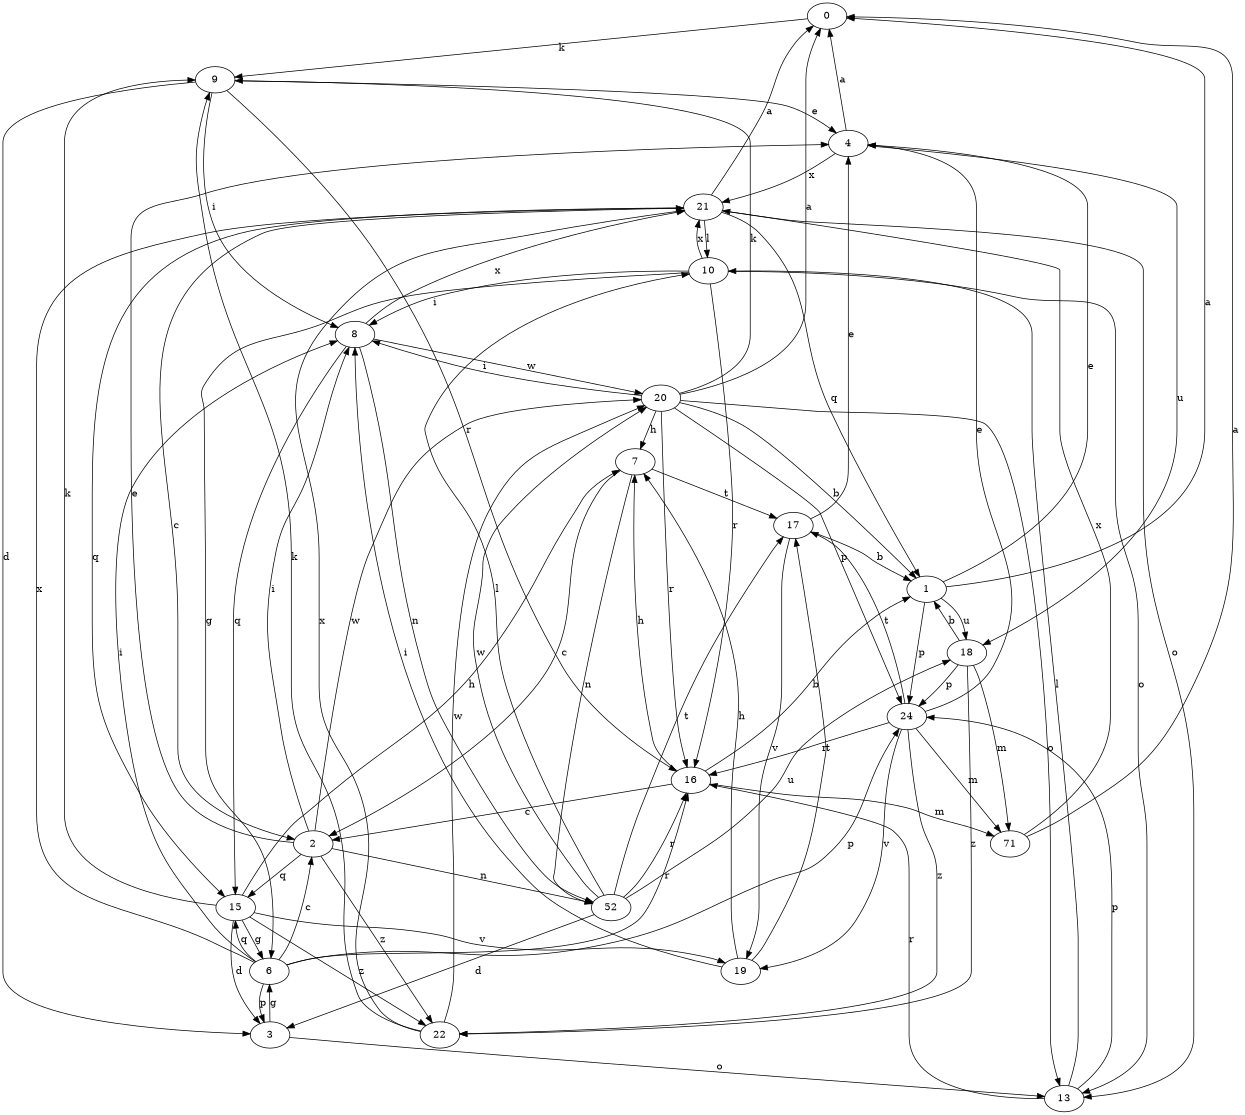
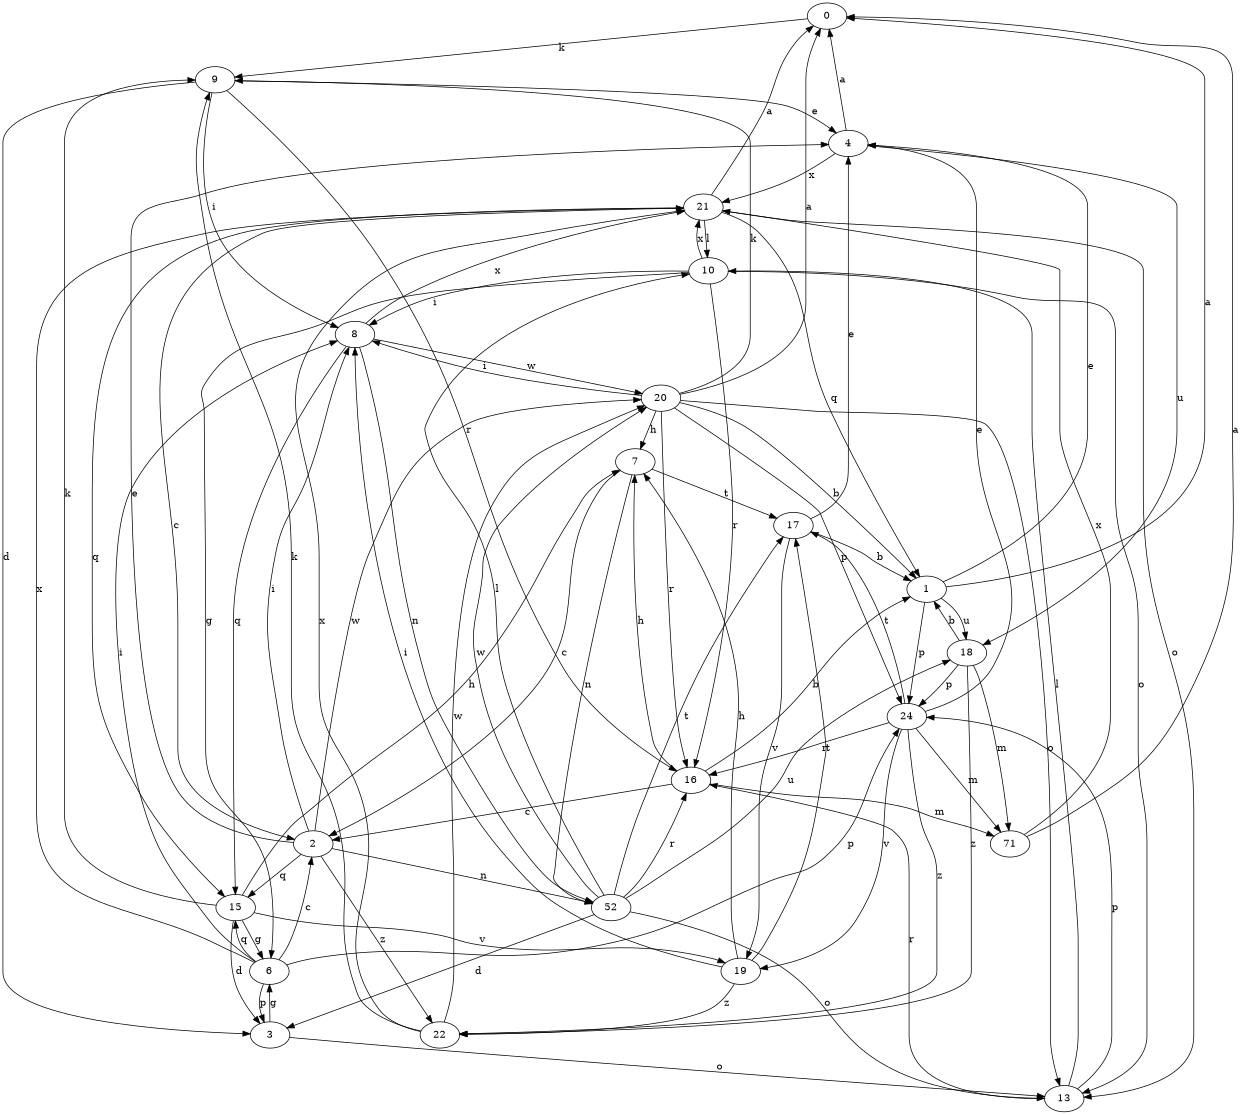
(566, 945) -> none
(335, 969) -> (670, 1021)
none -> (838, 1024)
